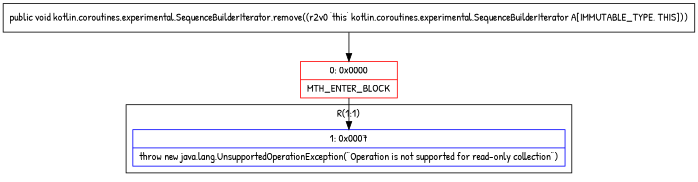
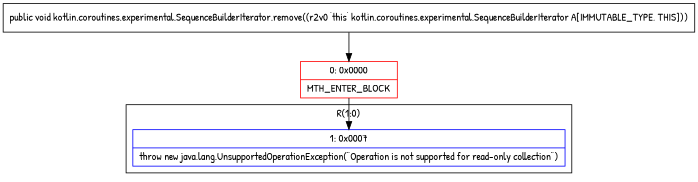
(349, 114) -> (349, 114)
